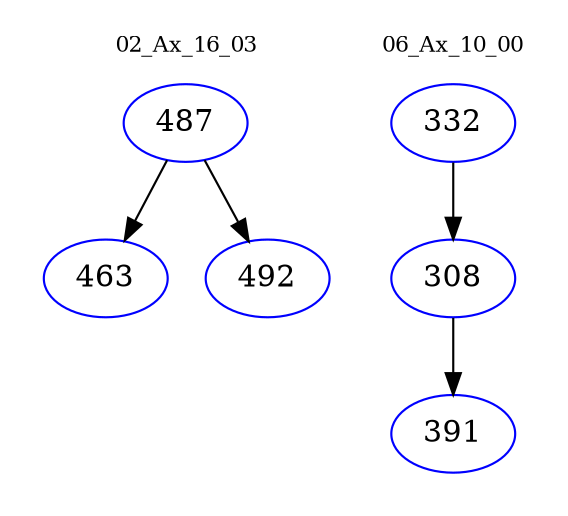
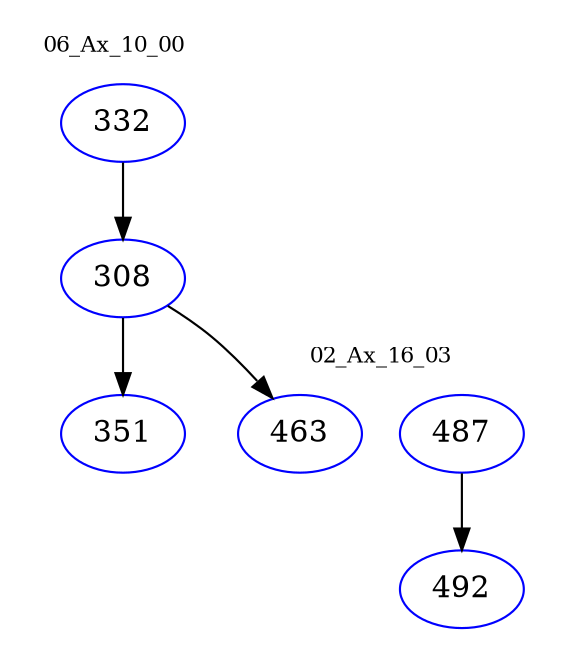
(151, 191) -> (235, 358)
(453, 434) -> (123, 434)
